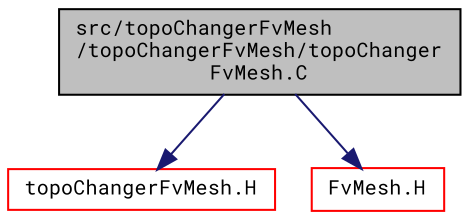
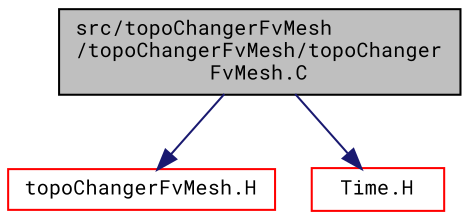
(378, 189) -> (378, 189)
